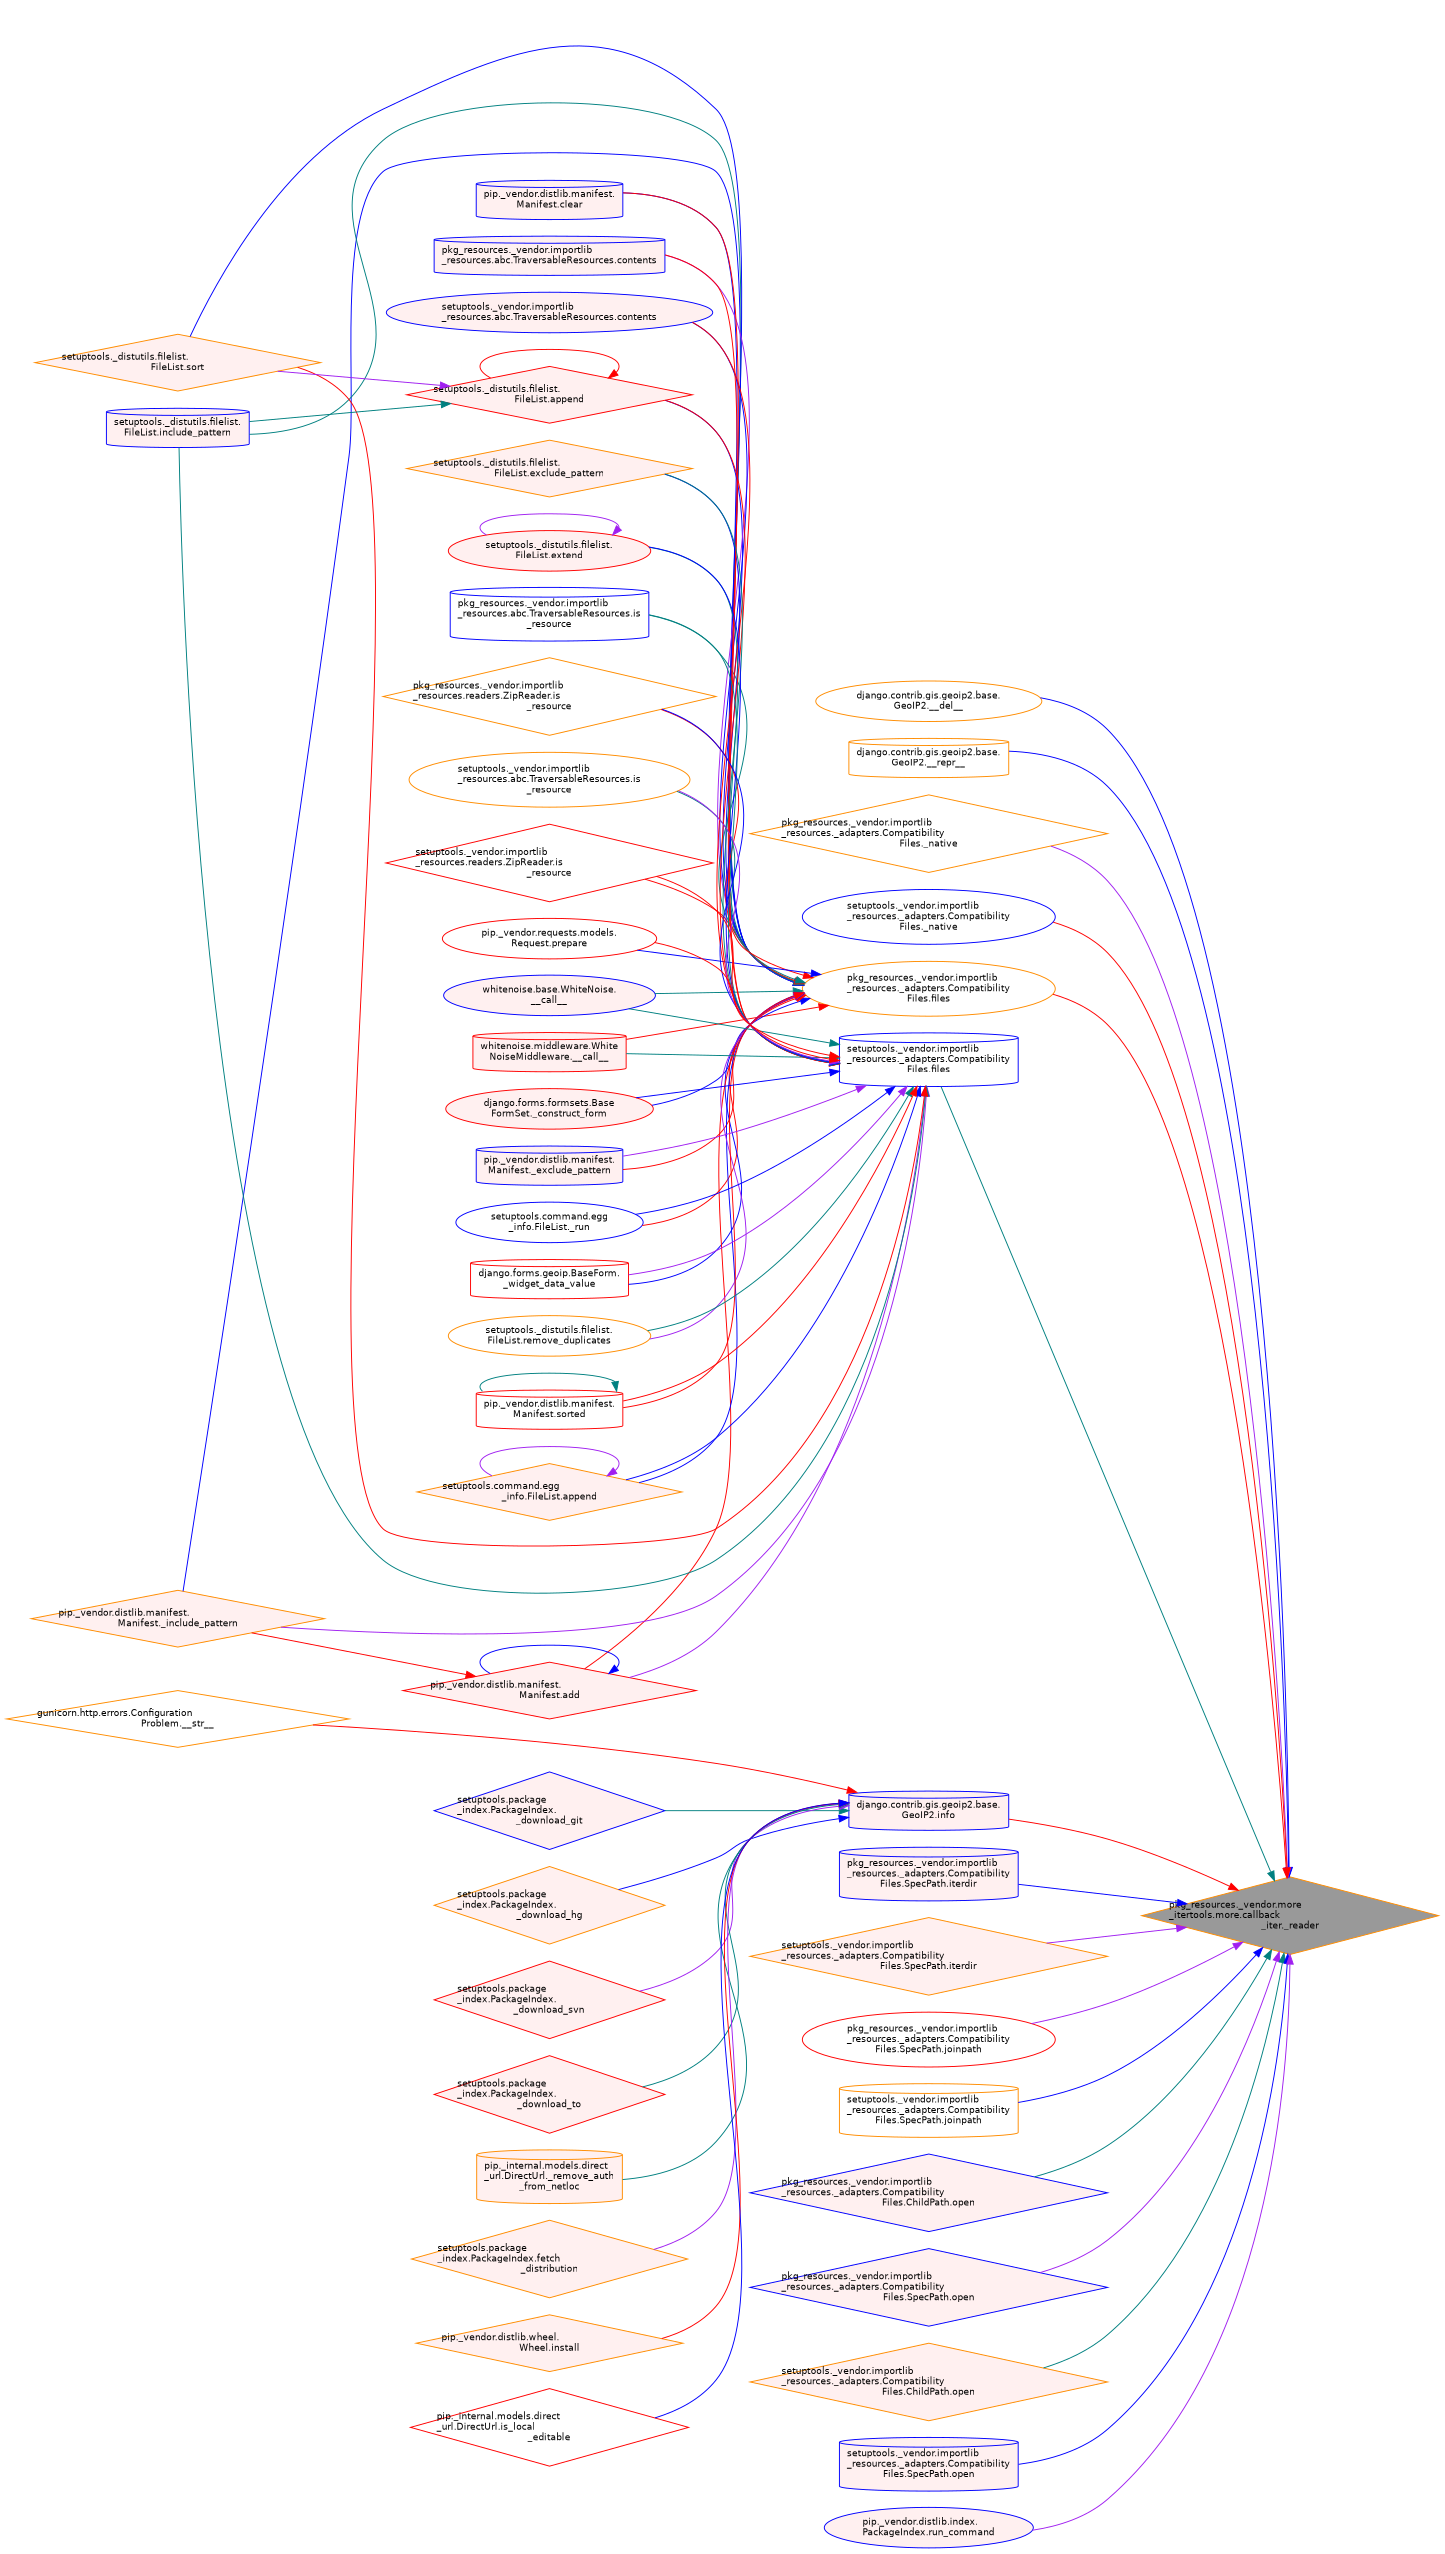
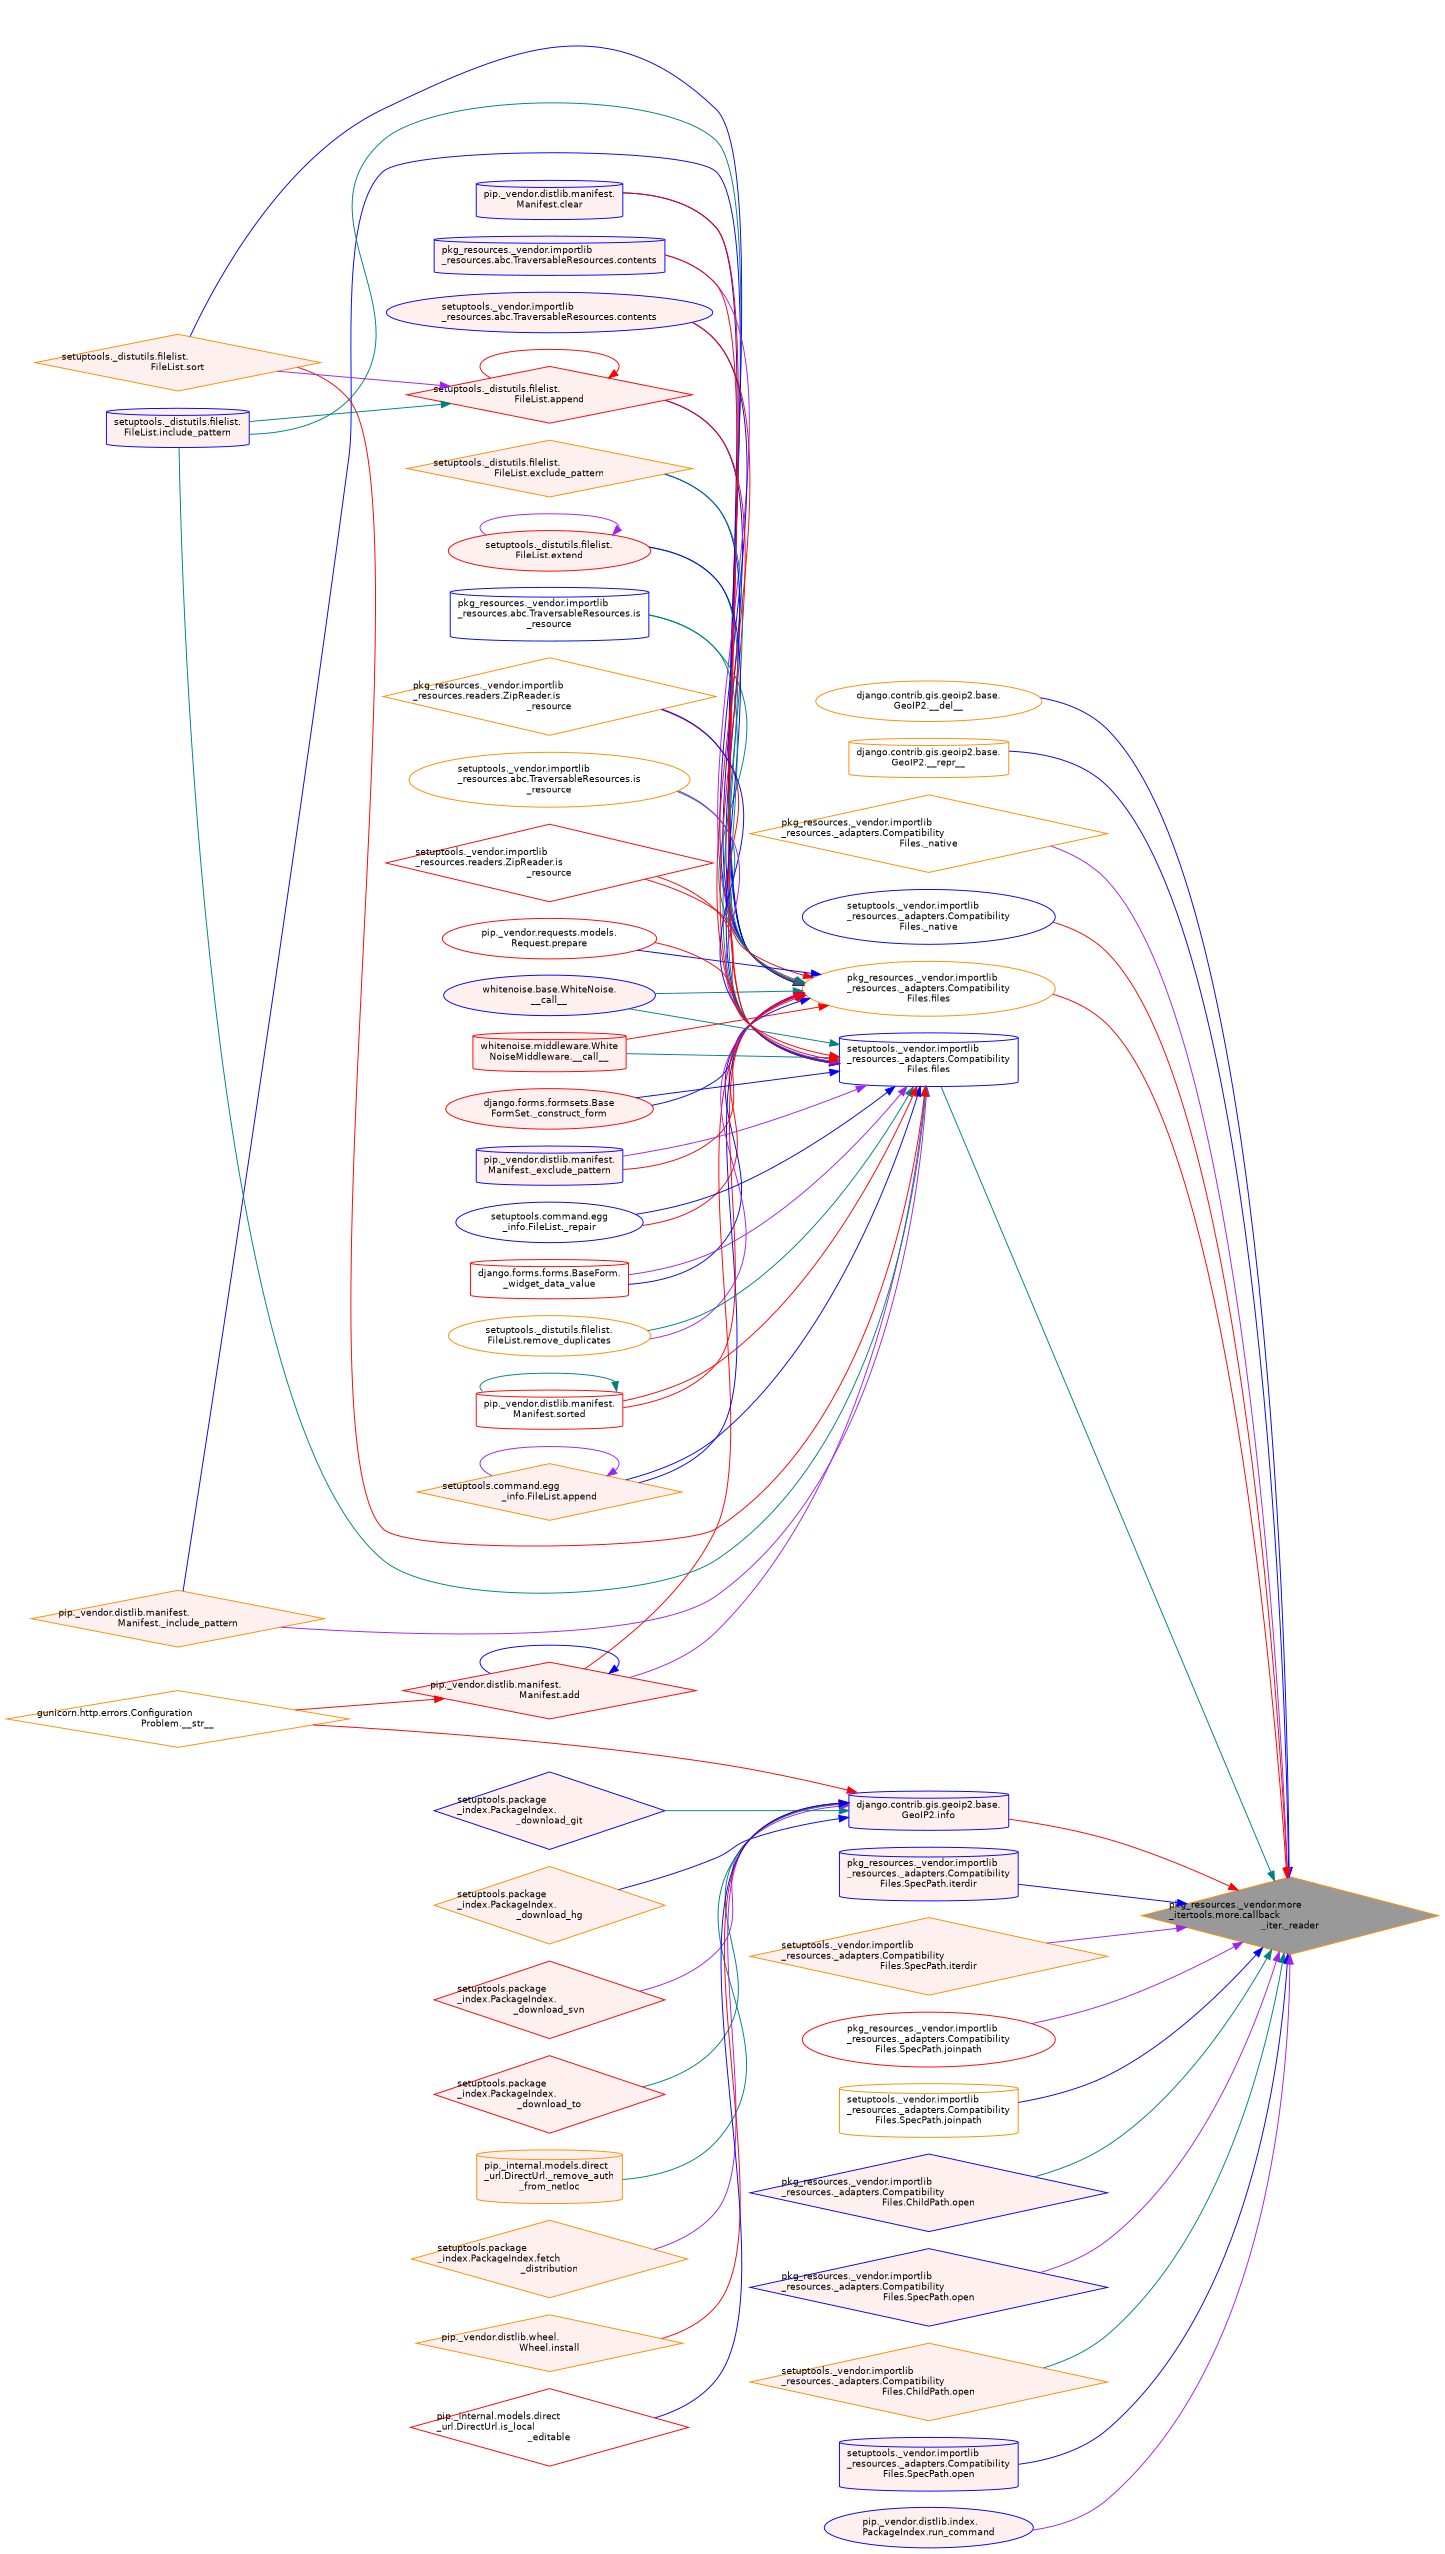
(550, 1222) -> (550, 1222)
(550, 1279) -> (550, 1279)
(359, 1654) -> (365, 1705)
